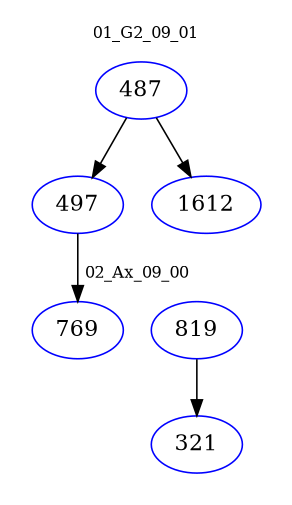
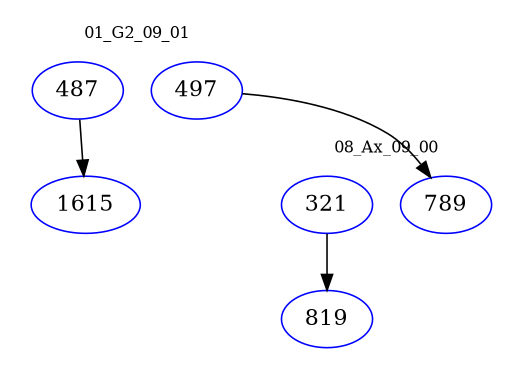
(113, 141) -> none
(206, 205) -> (86, 205)
(137, 274) -> (387, 148)
(78, 330) -> (446, 205)
(197, 380) -> (327, 254)
